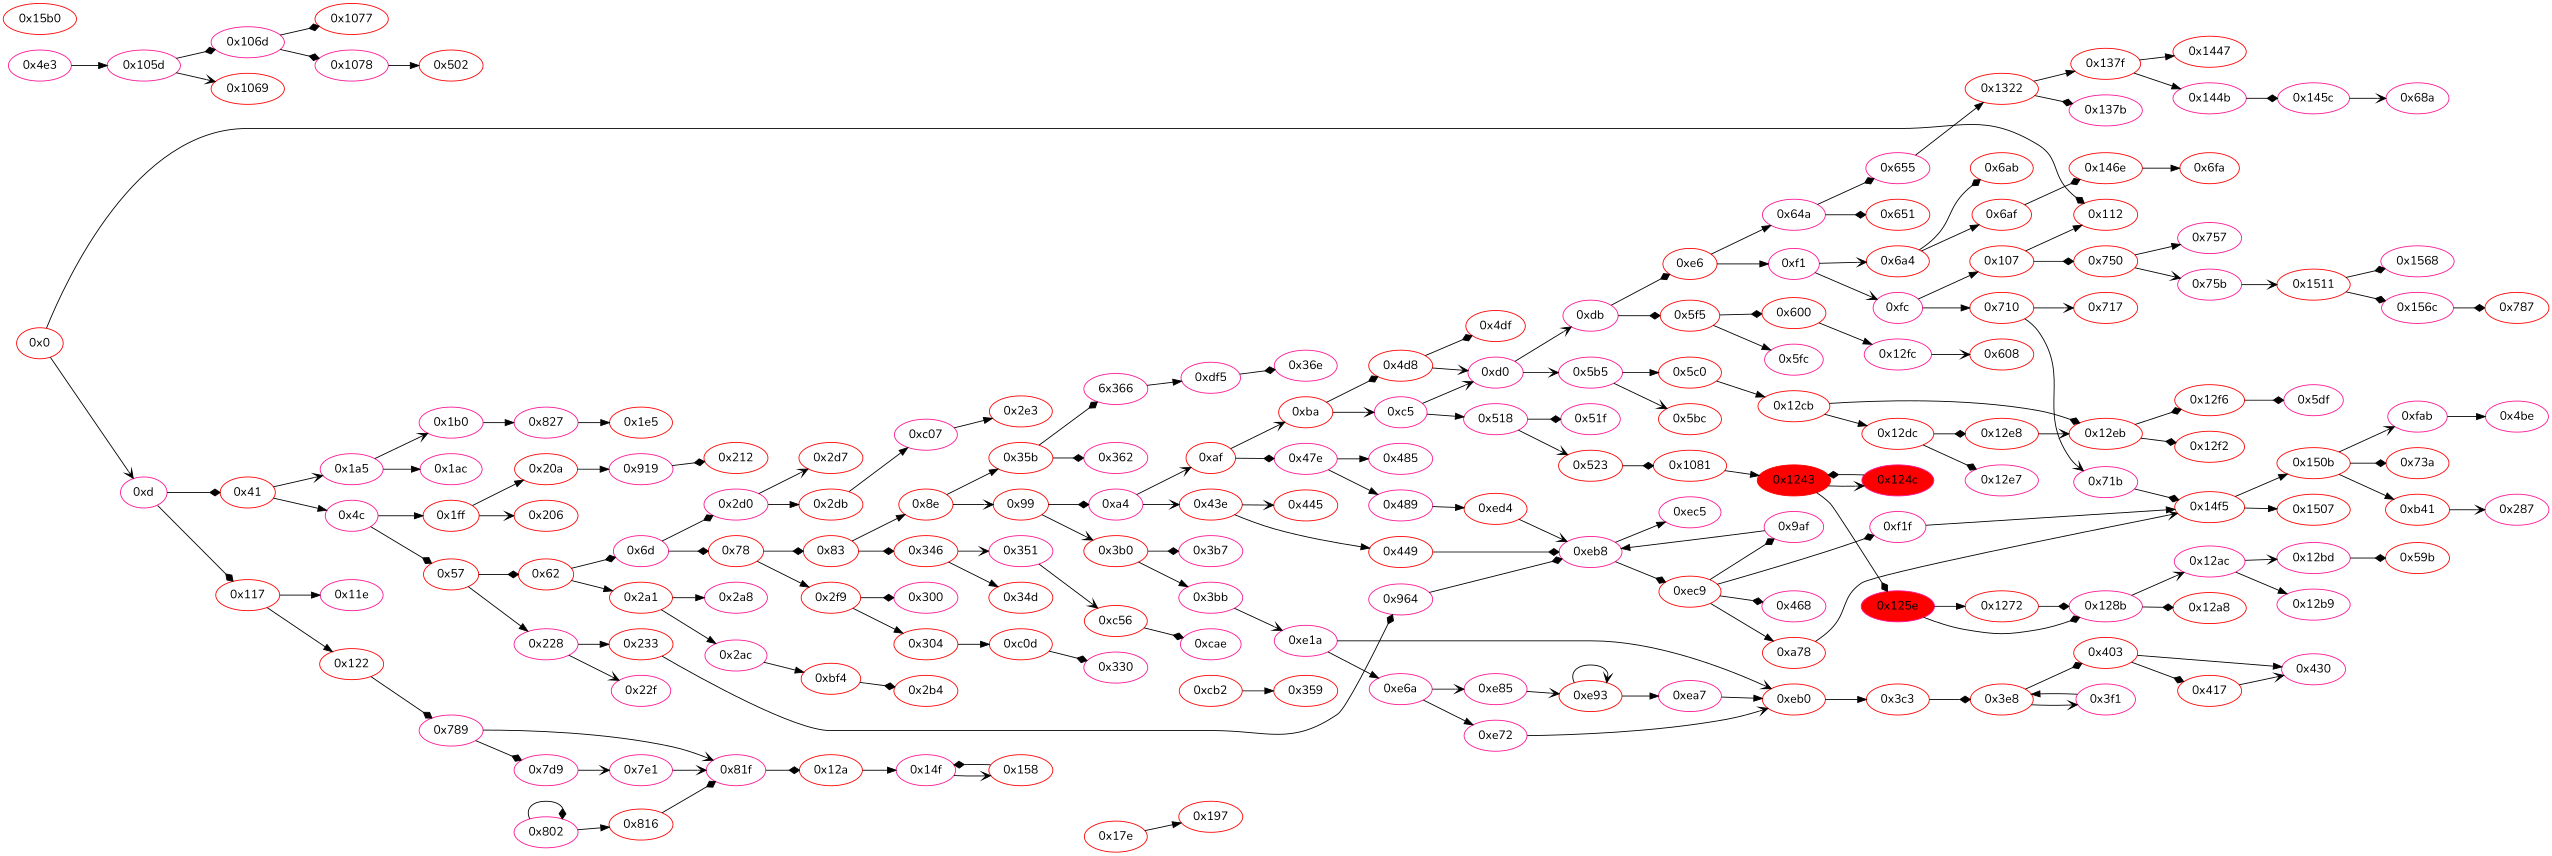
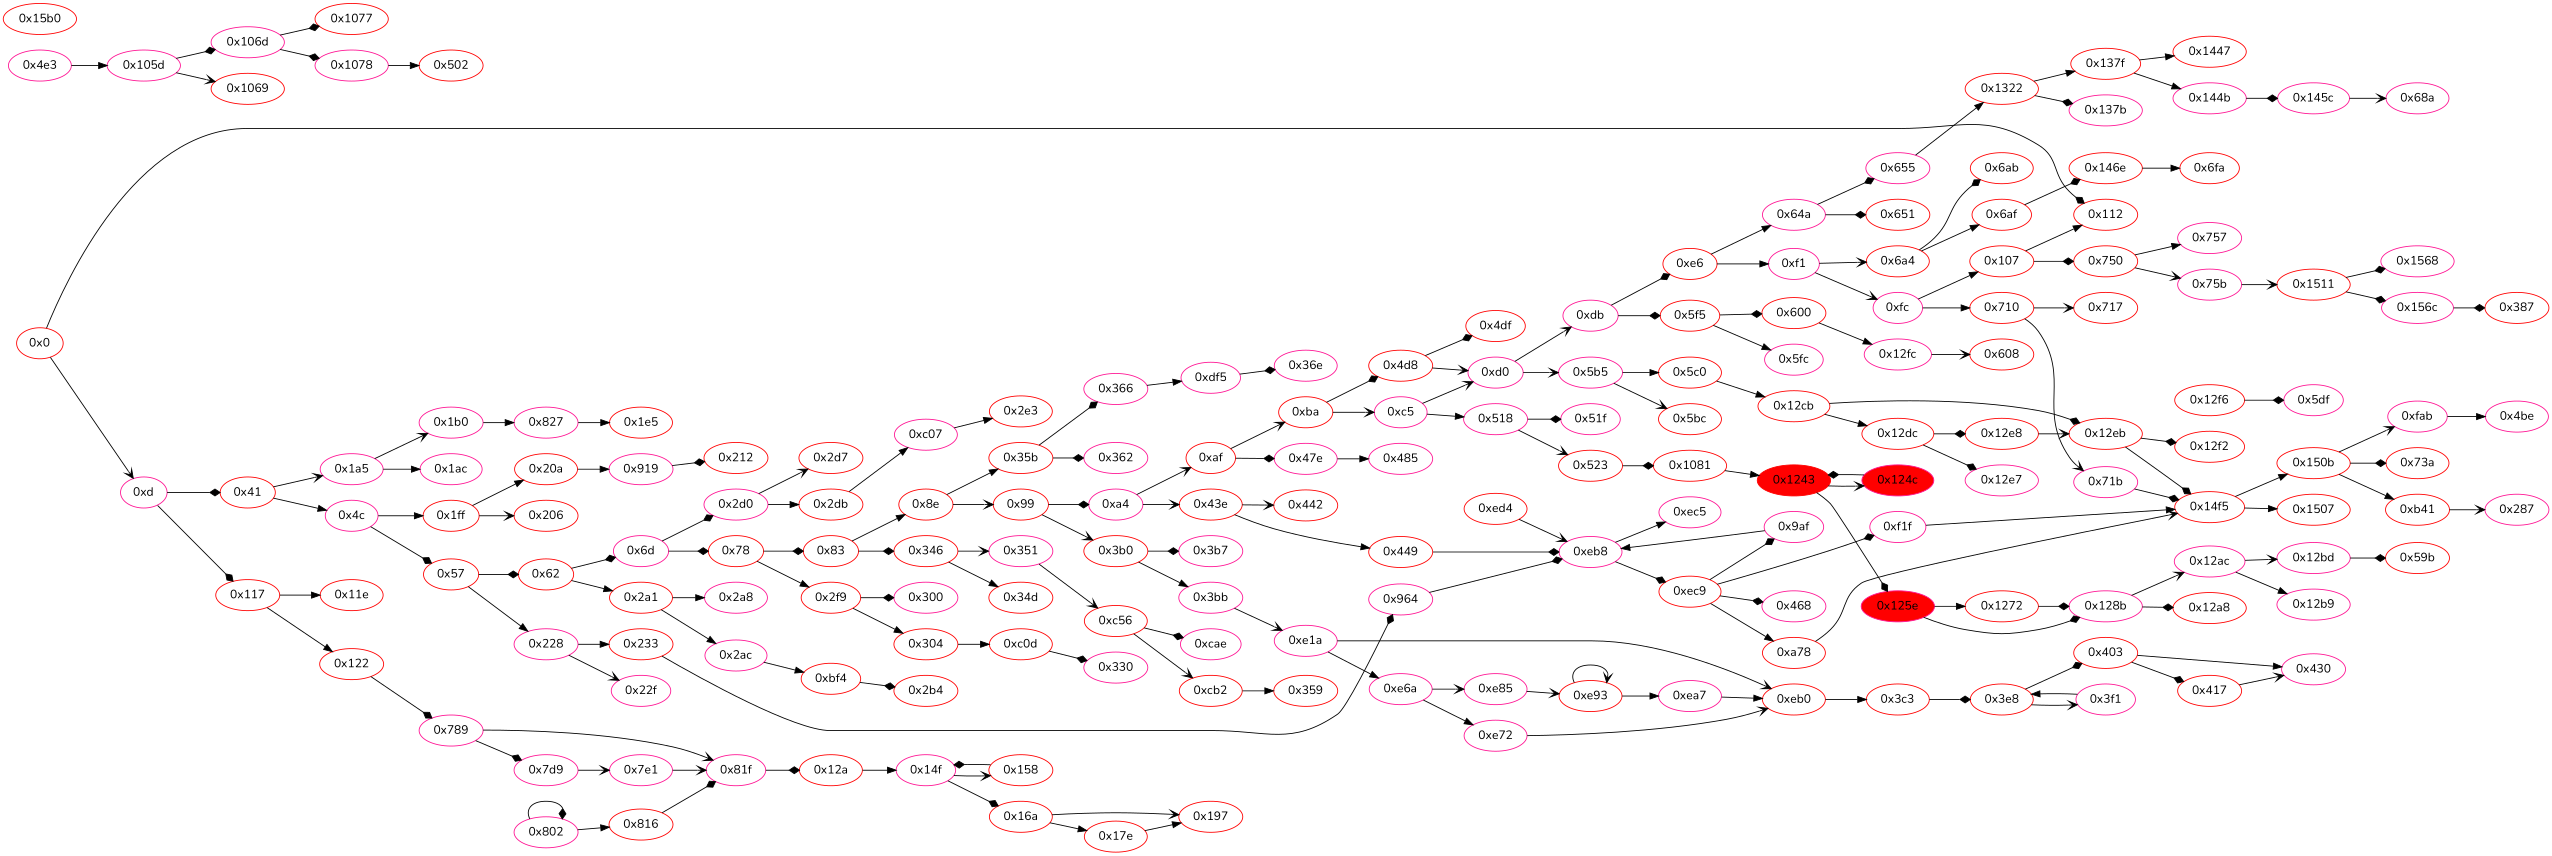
(2517, 308) -> (2517, 308)
(1116, 389) -> (1116, 389)
(2153, 419) -> (2154, 467)
(1306, 505) -> (1306, 505)
(1401, 505) -> none
(352, 595) -> (352, 595)
none -> (1160, 653)
none -> (1021, 817)
